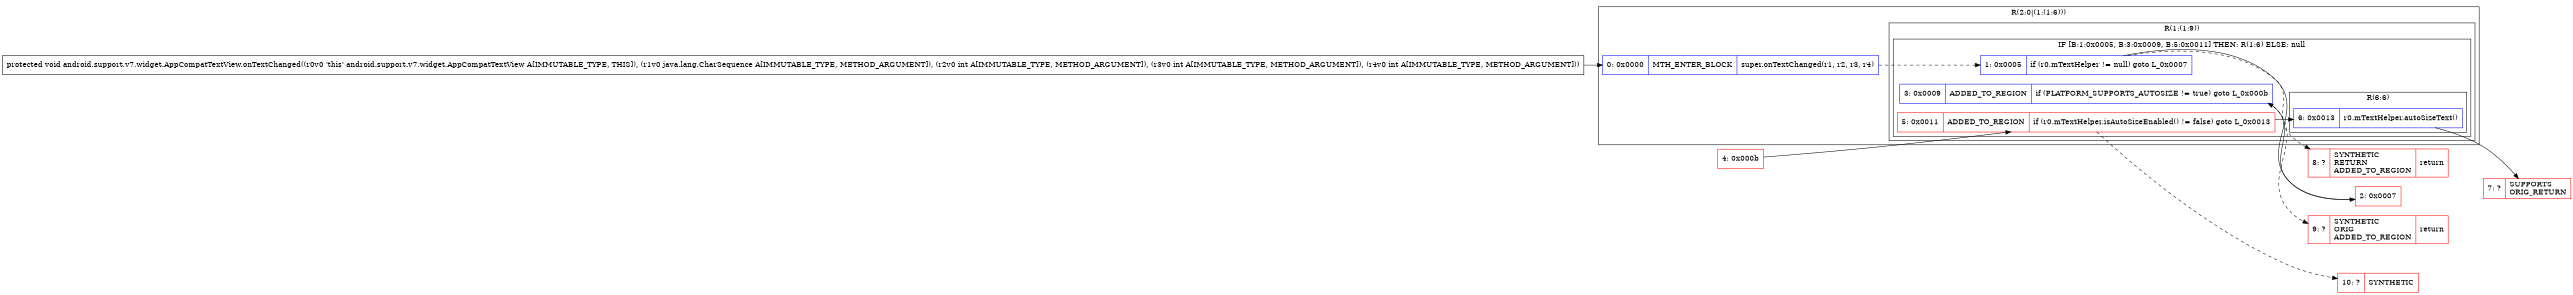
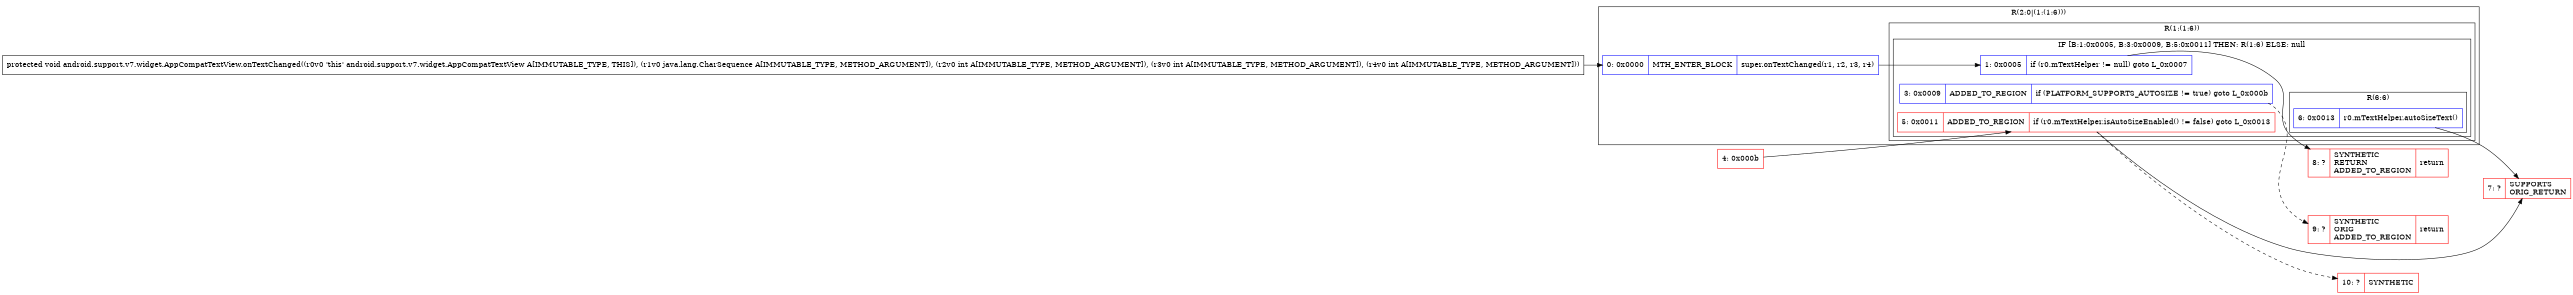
(2182, 29) -> (2182, 29)
(2243, 61) -> (2243, 61)
(1927, 65) -> (1927, 65)
(2279, 120) -> (2303, 251)
(2378, 196) -> none
